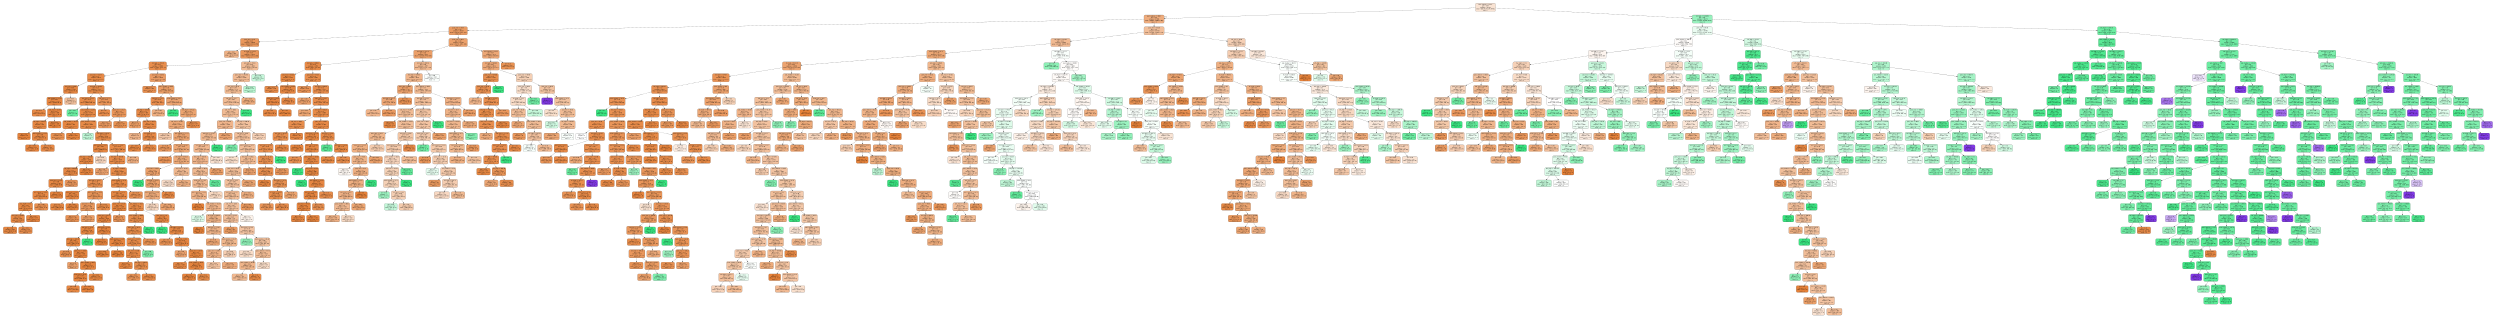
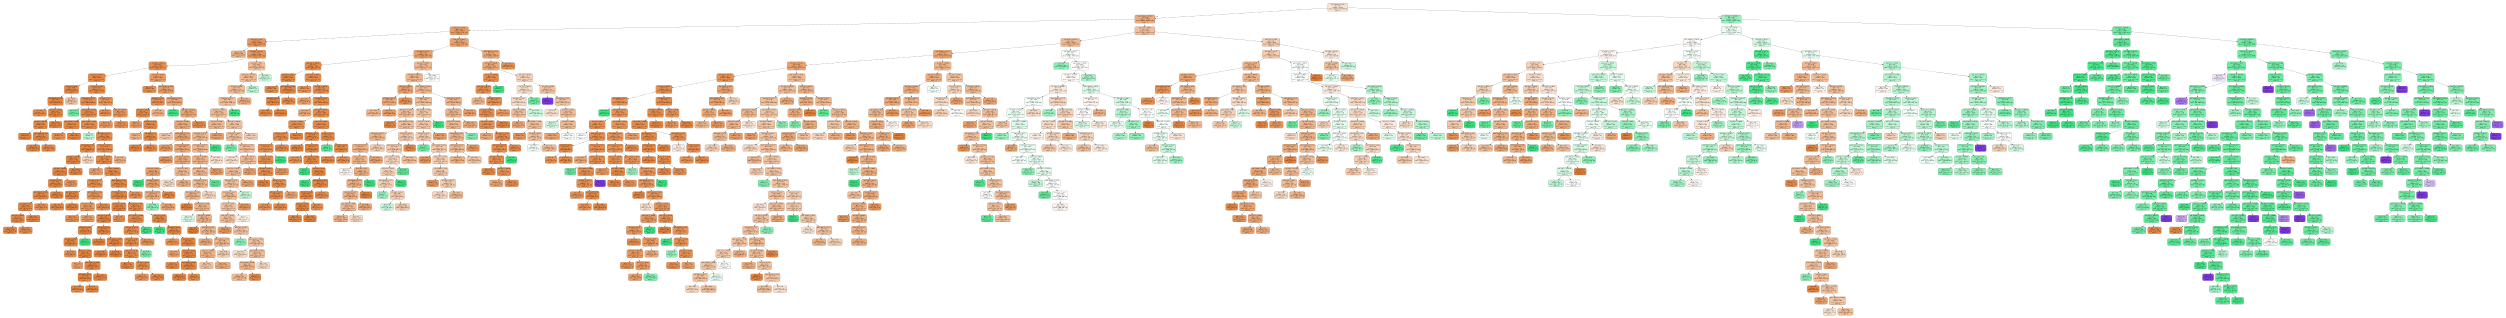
none -> (1348, 66)
(2248, 101) -> none
(1521, 113) -> none
none -> (2295, 113)
(2330, 125) -> none
(1385, 148) -> (1397, 148)
(2275, 160) -> (2288, 160)
(432, 172) -> none
(248, 195) -> (245, 195)
(152, 207) -> (153, 207)
(1040, 207) -> none
(919, 230) -> none
(2169, 230) -> (2176, 230)
(2259, 242) -> (2271, 242)
(2211, 254) -> (2222, 254)
